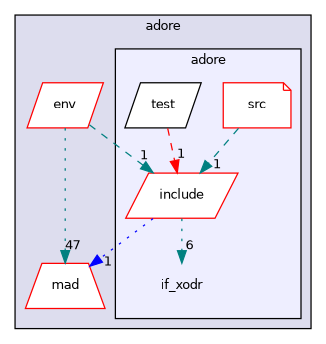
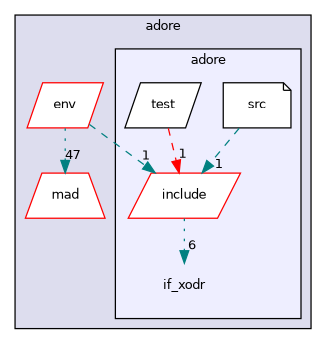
(257, 105) -> (257, 105)
(126, 239) -> none
